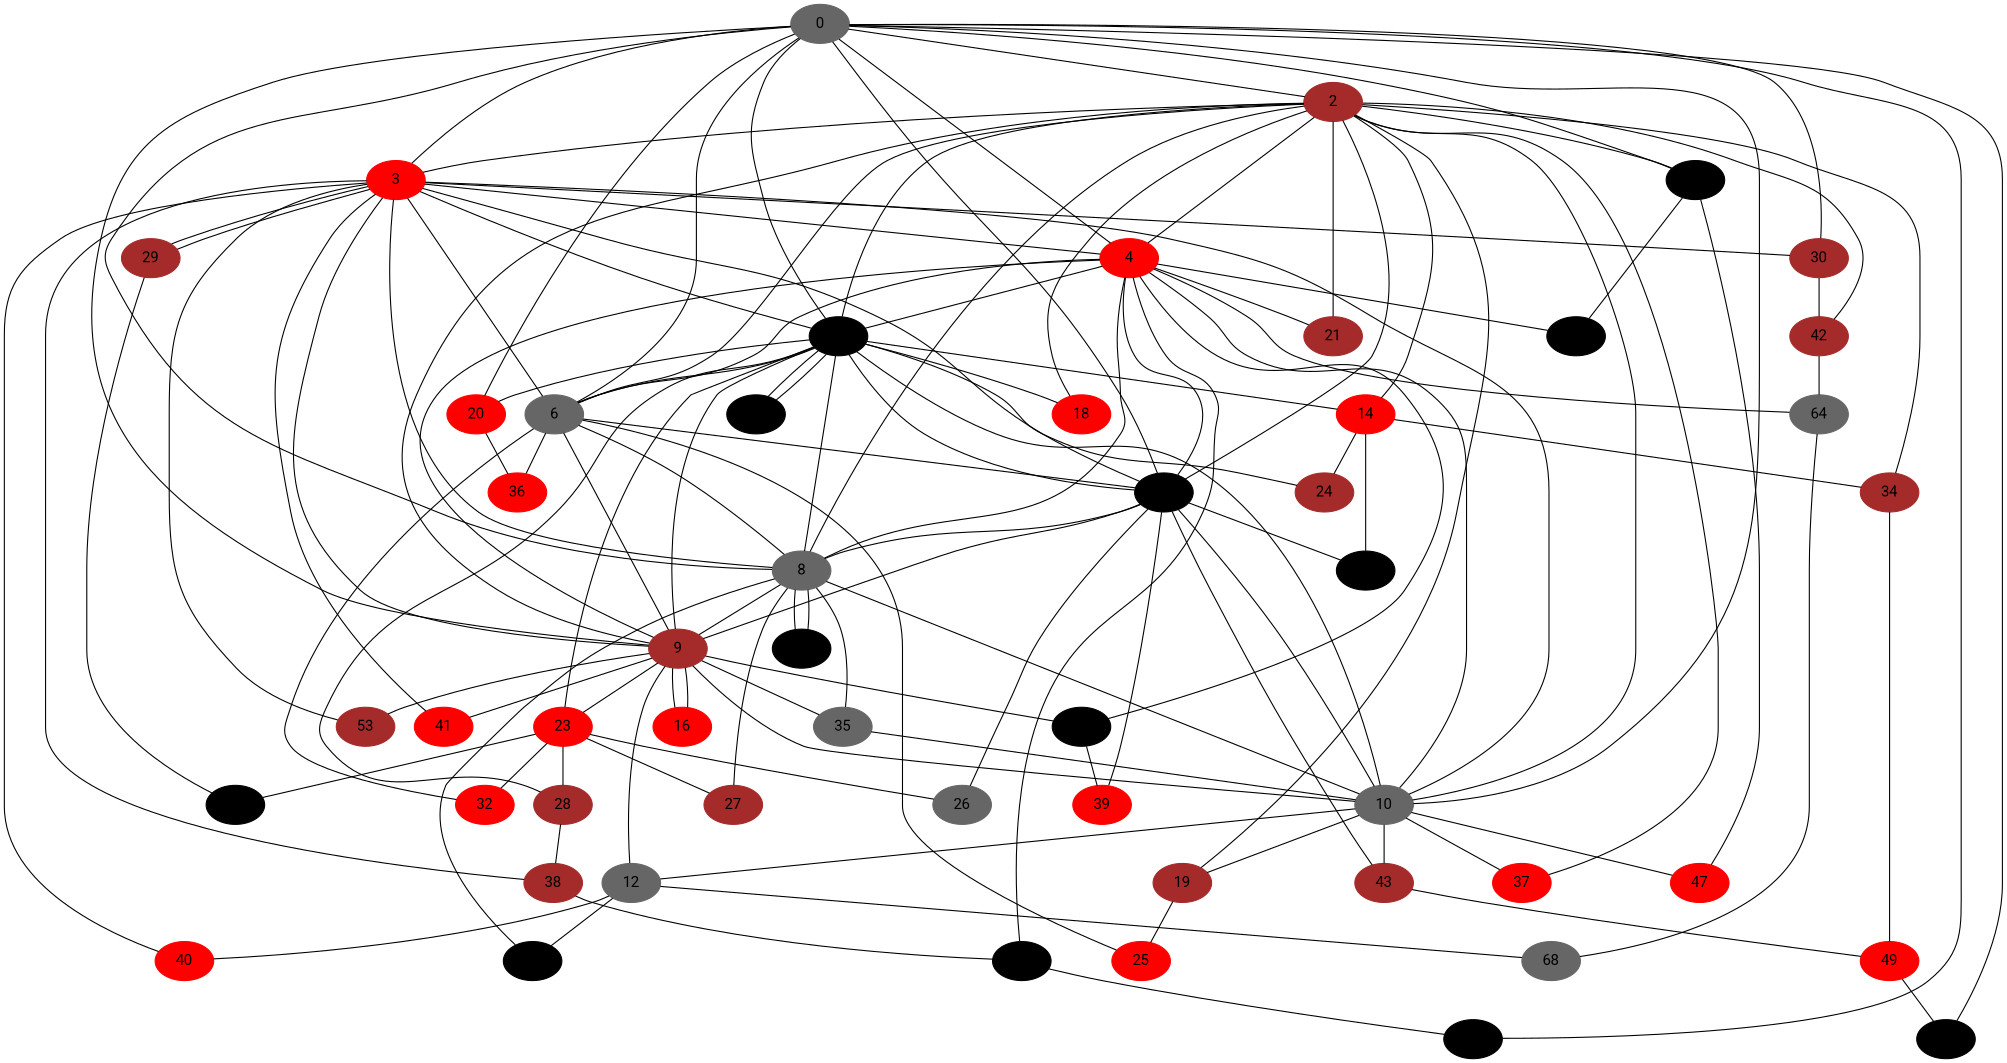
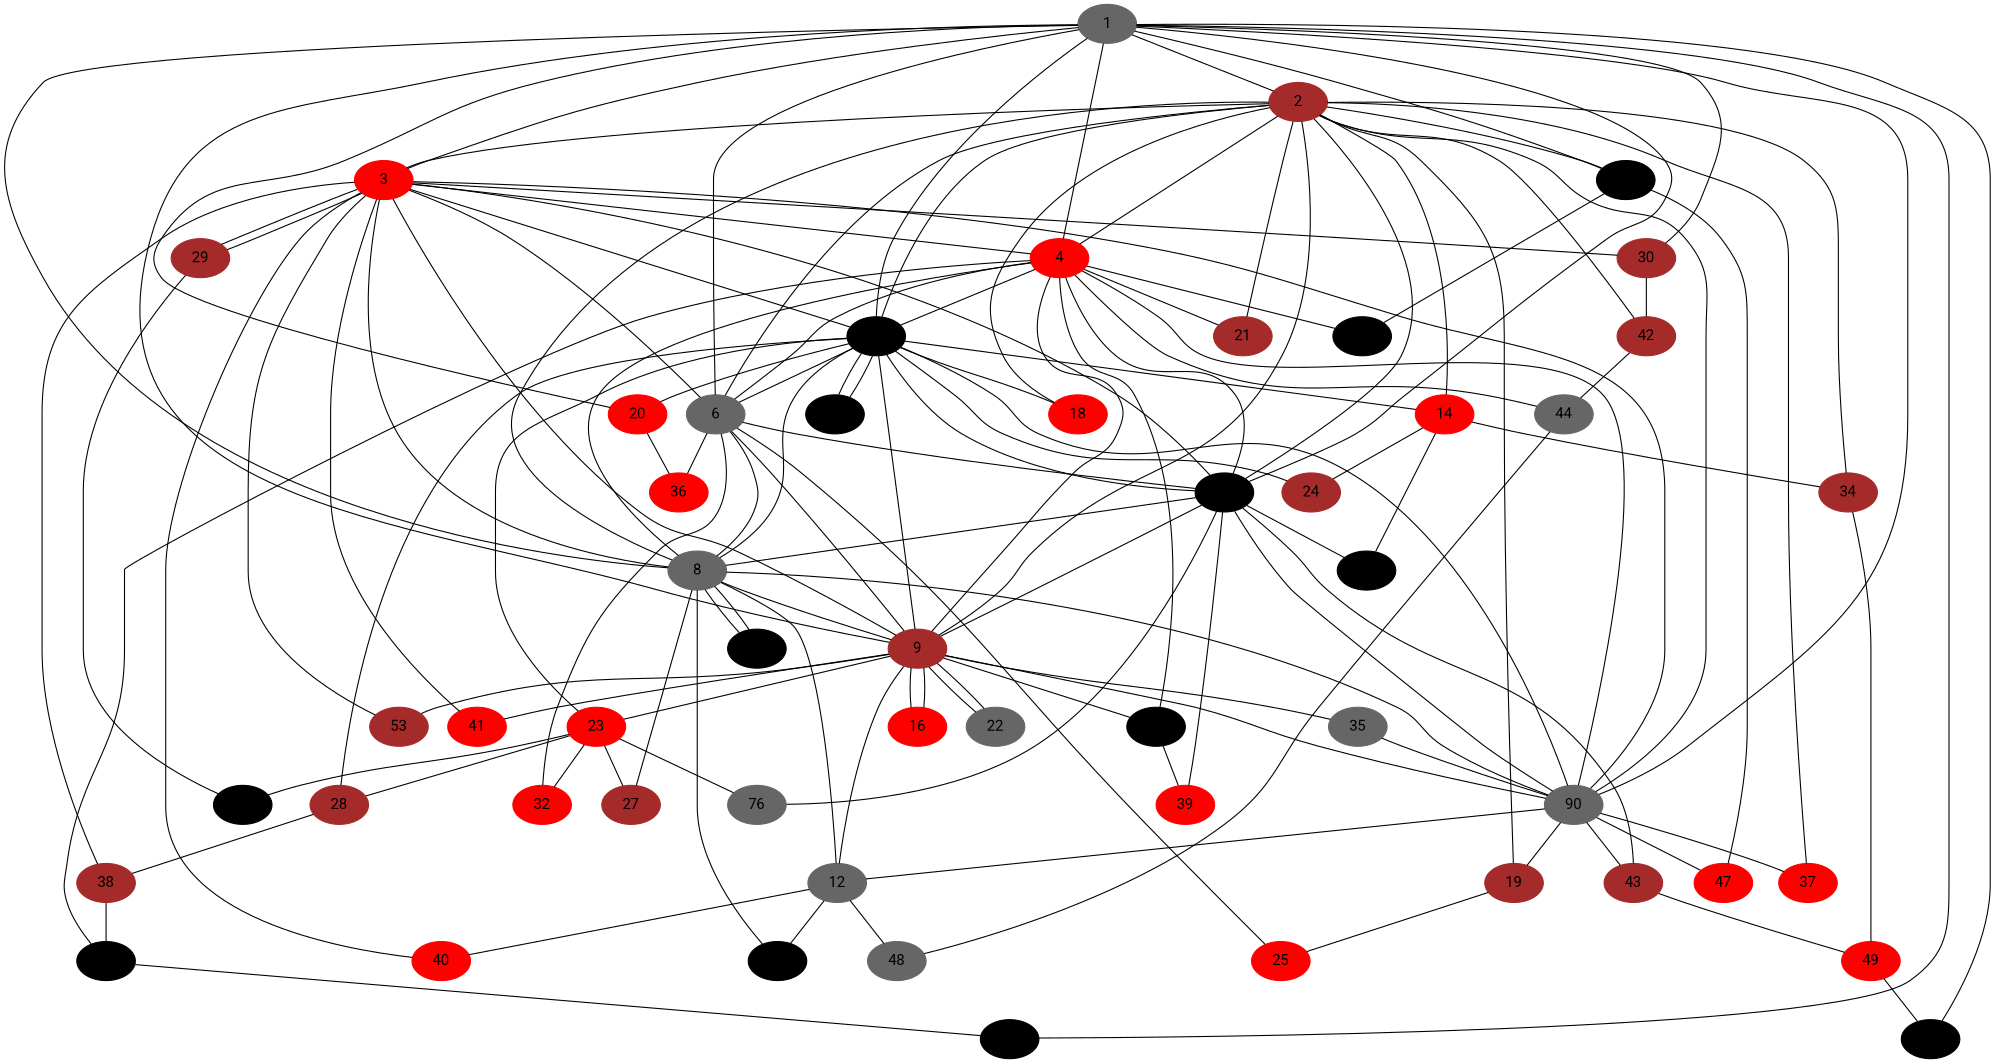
(820, 24) -> (1107, 24)
(1819, 414) -> (1564, 414)
(844, 644) -> (818, 700)
none -> (996, 727)
(962, 805) -> (757, 805)
(1384, 805) -> (1574, 805)
(1551, 961) -> (897, 961)
